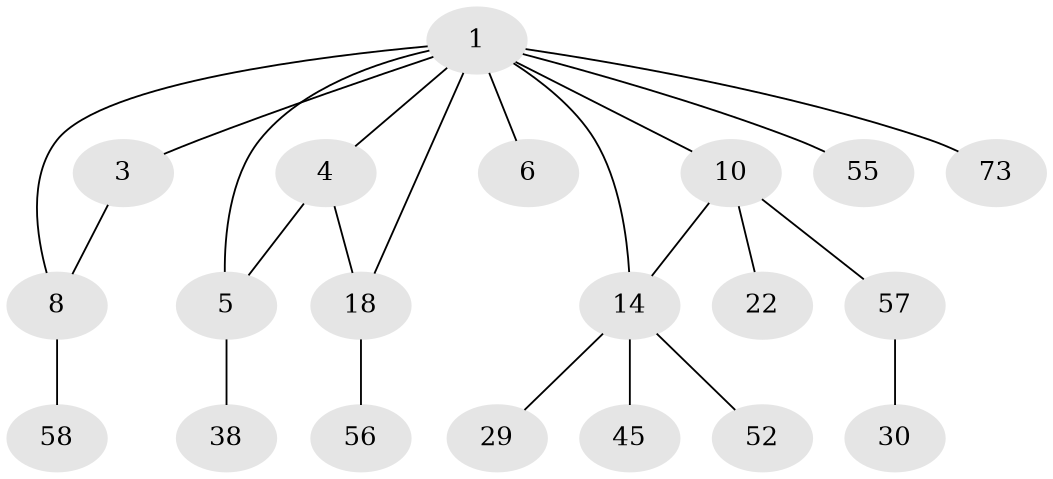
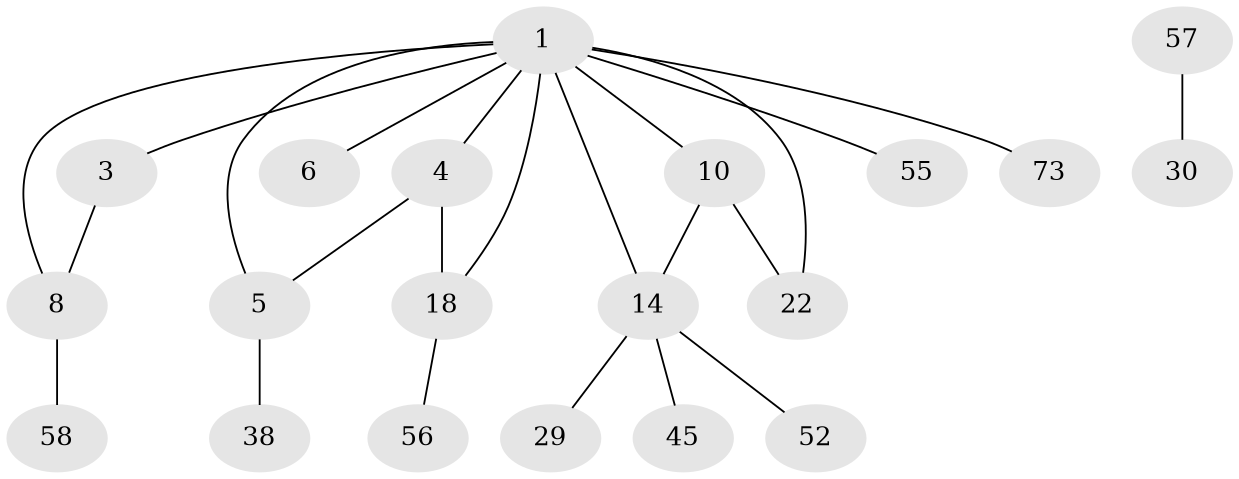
none -> (773, 131)
(813, 239) -> none
